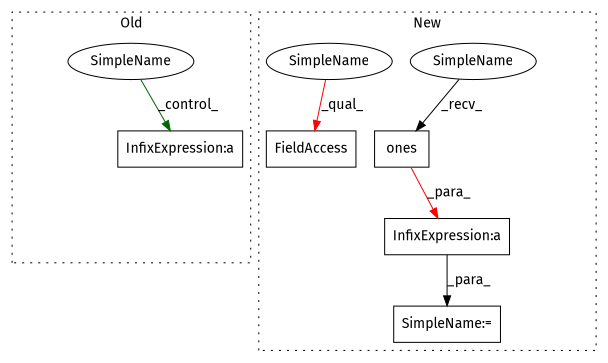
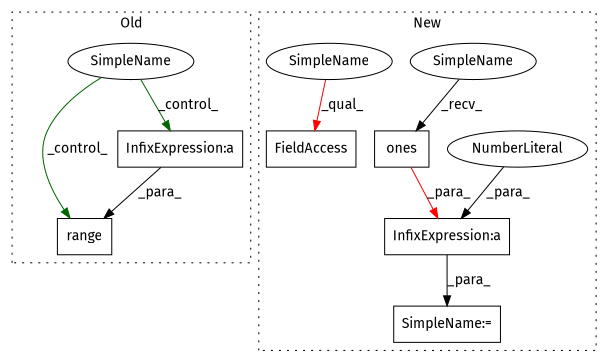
none -> (518, 149)
none -> (85, 237)
